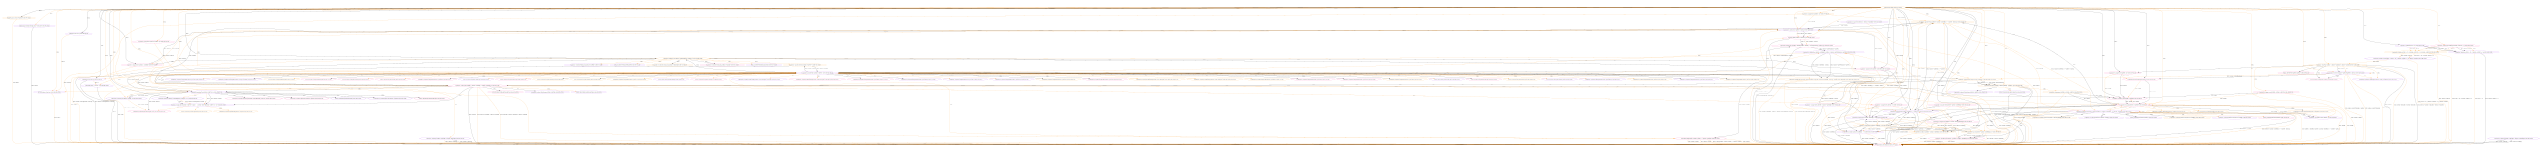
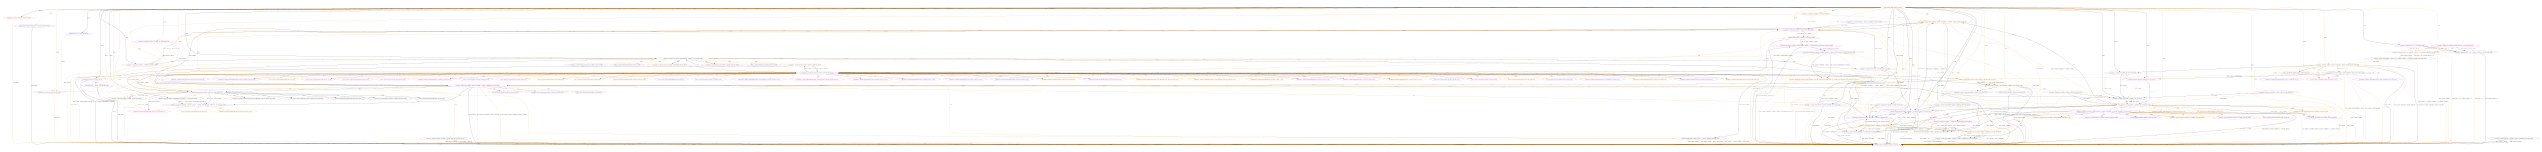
none -> (2282, 79)
